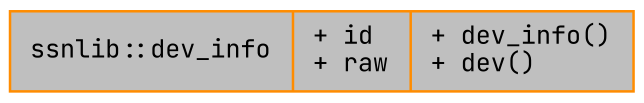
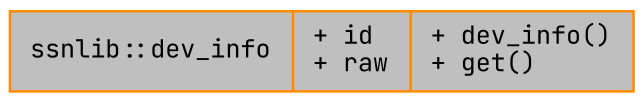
(485, 64) -> (485, 64)
